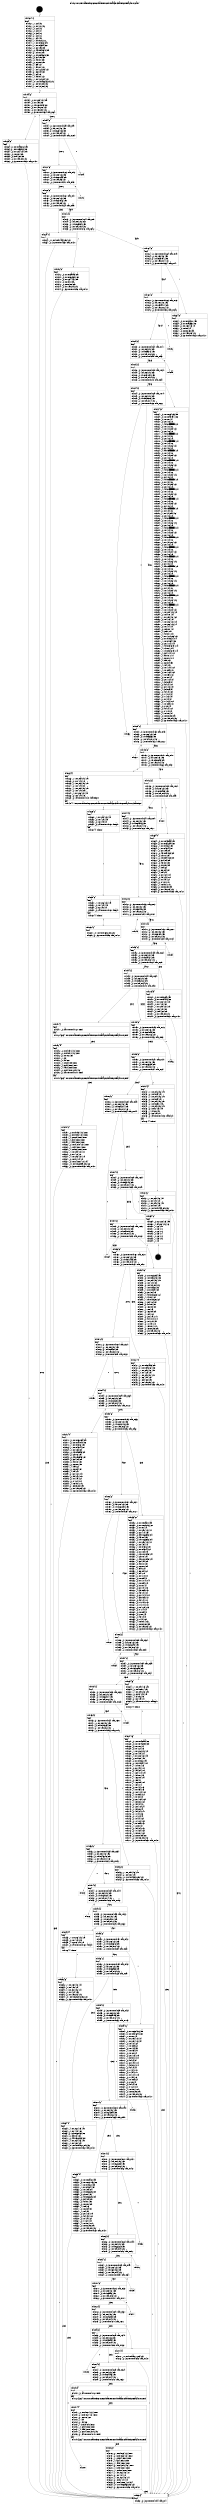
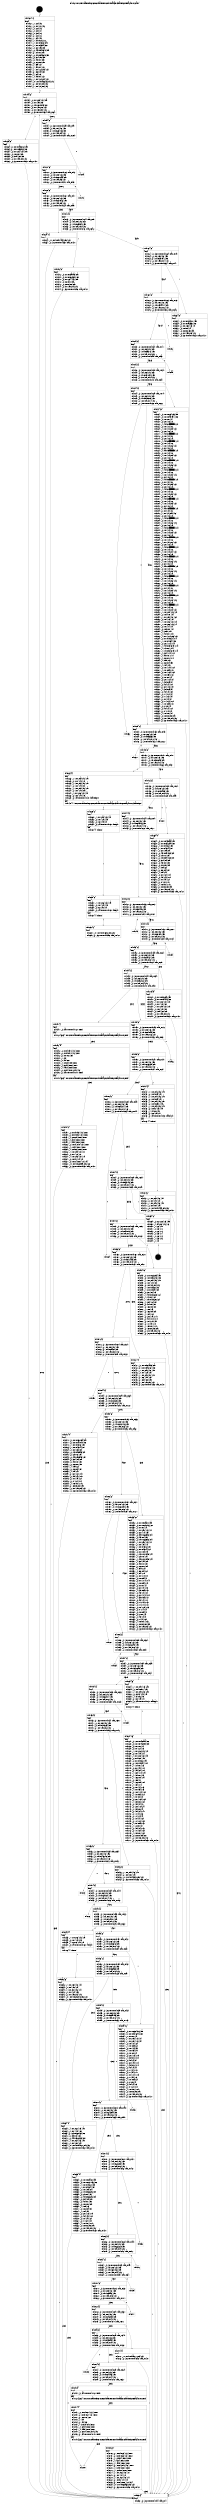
(59, 151) -> none
(112, 1246) -> (128, 1243)
(115, 2444) -> (91, 2454)
